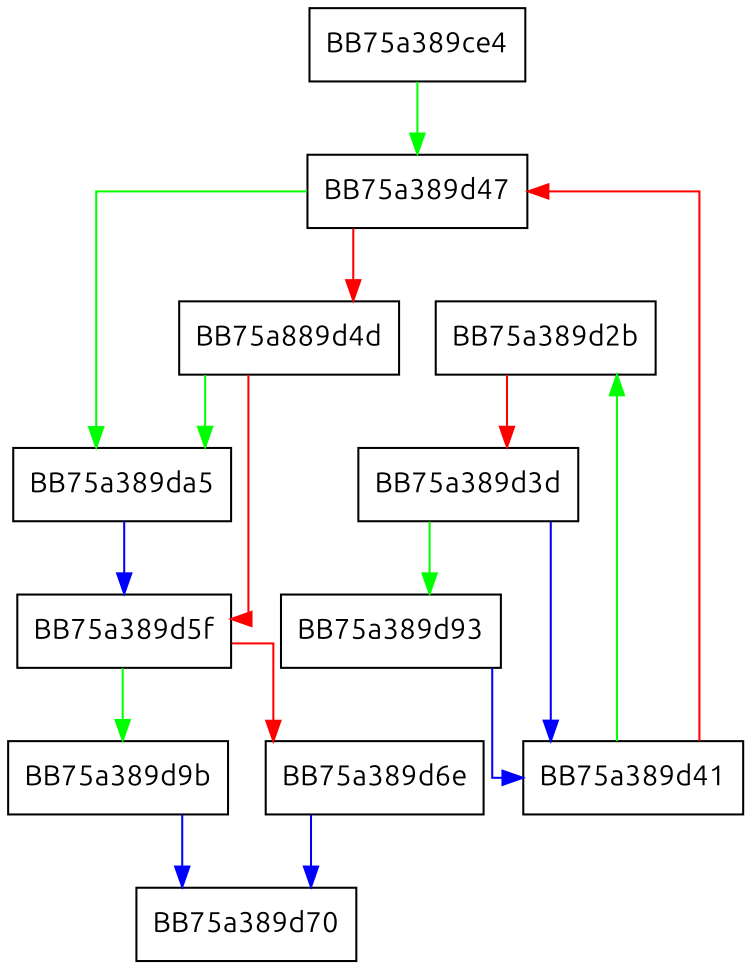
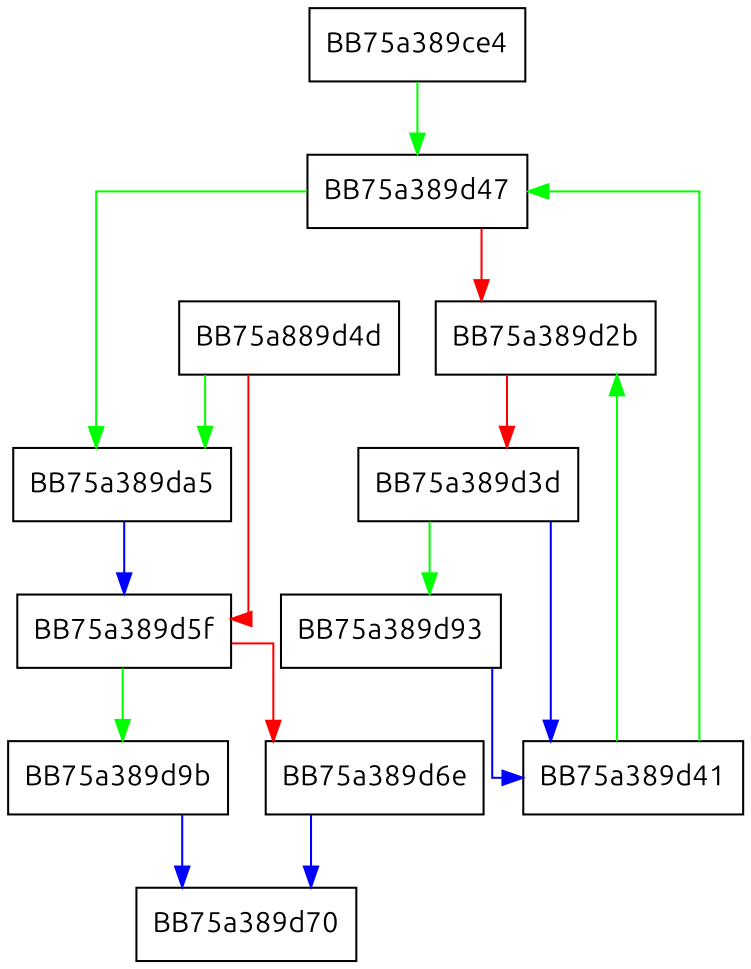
(353, 254) -> (482, 254)
(699, 391) -> (699, 391)
